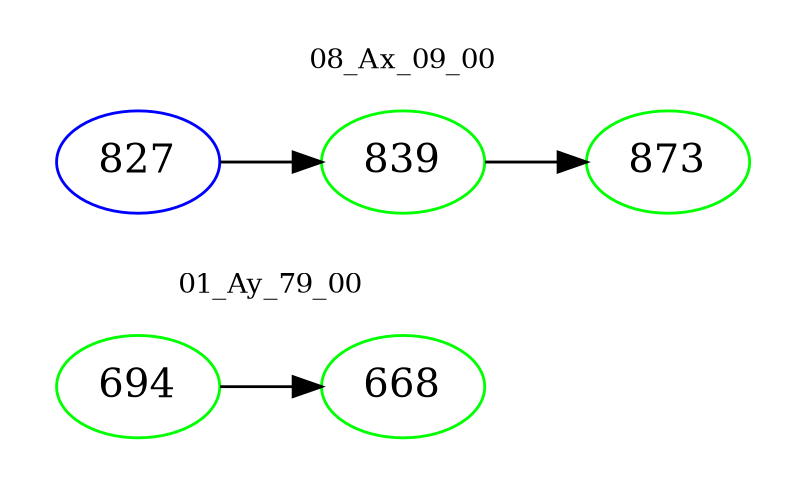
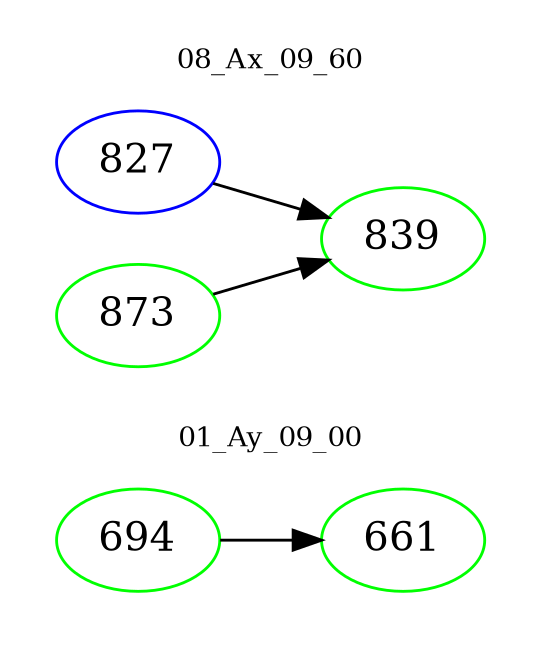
(403, 61) -> (271, 61)
(521, 162) -> (257, 281)
(271, 286) -> (271, 439)
(403, 387) -> (403, 540)
